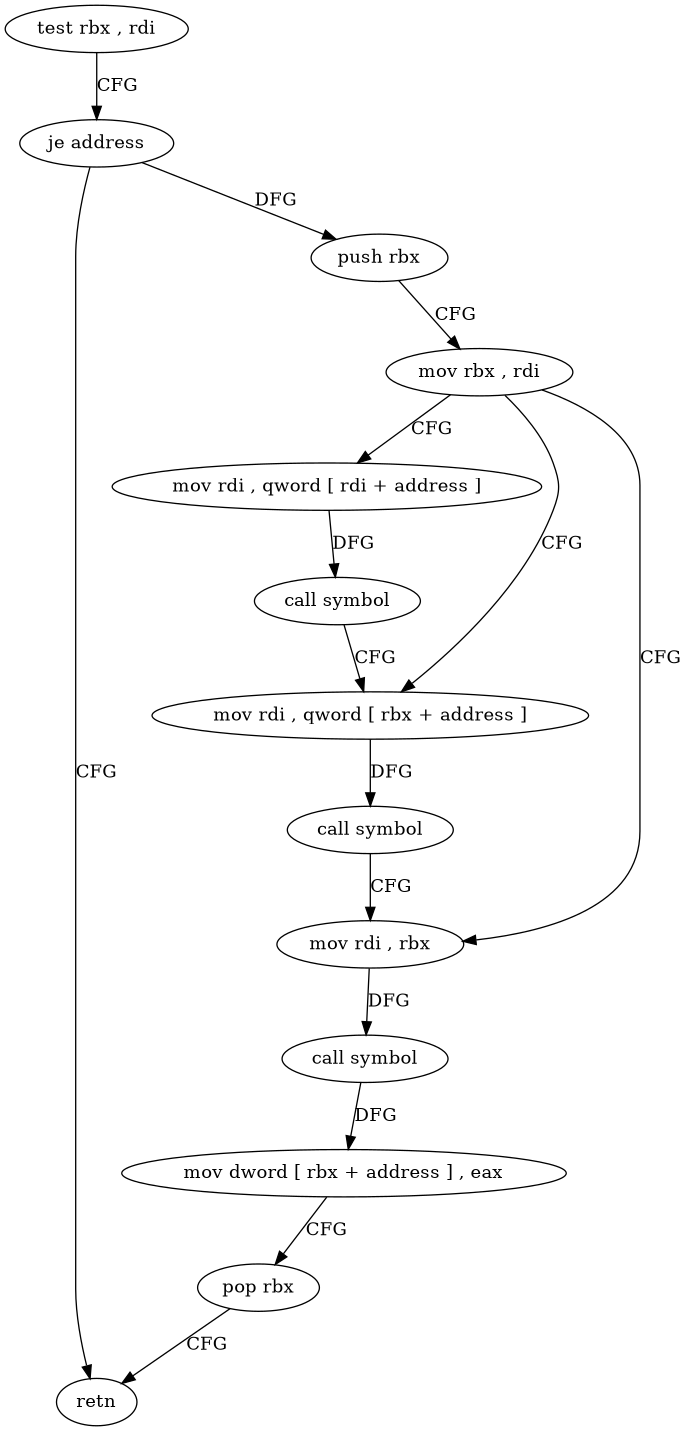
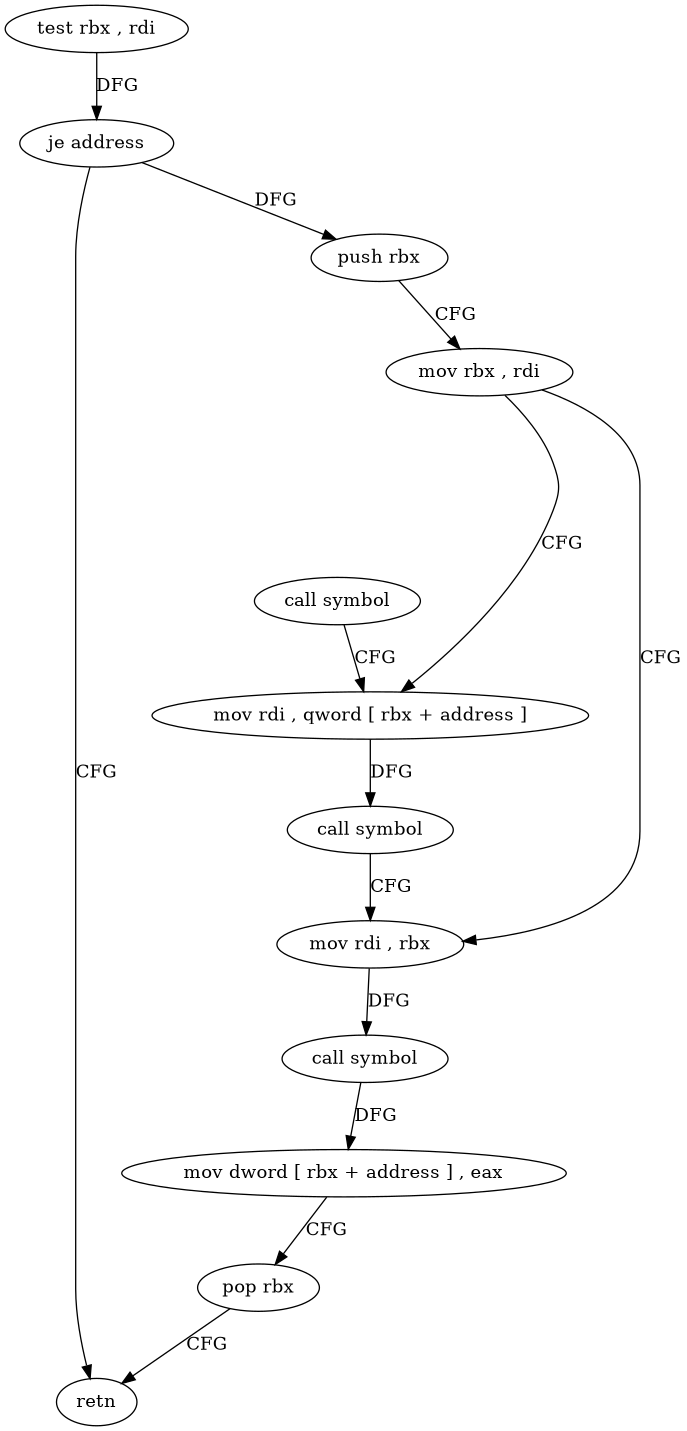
(118, 86) -> (118, 86)
(327, 487) -> none
